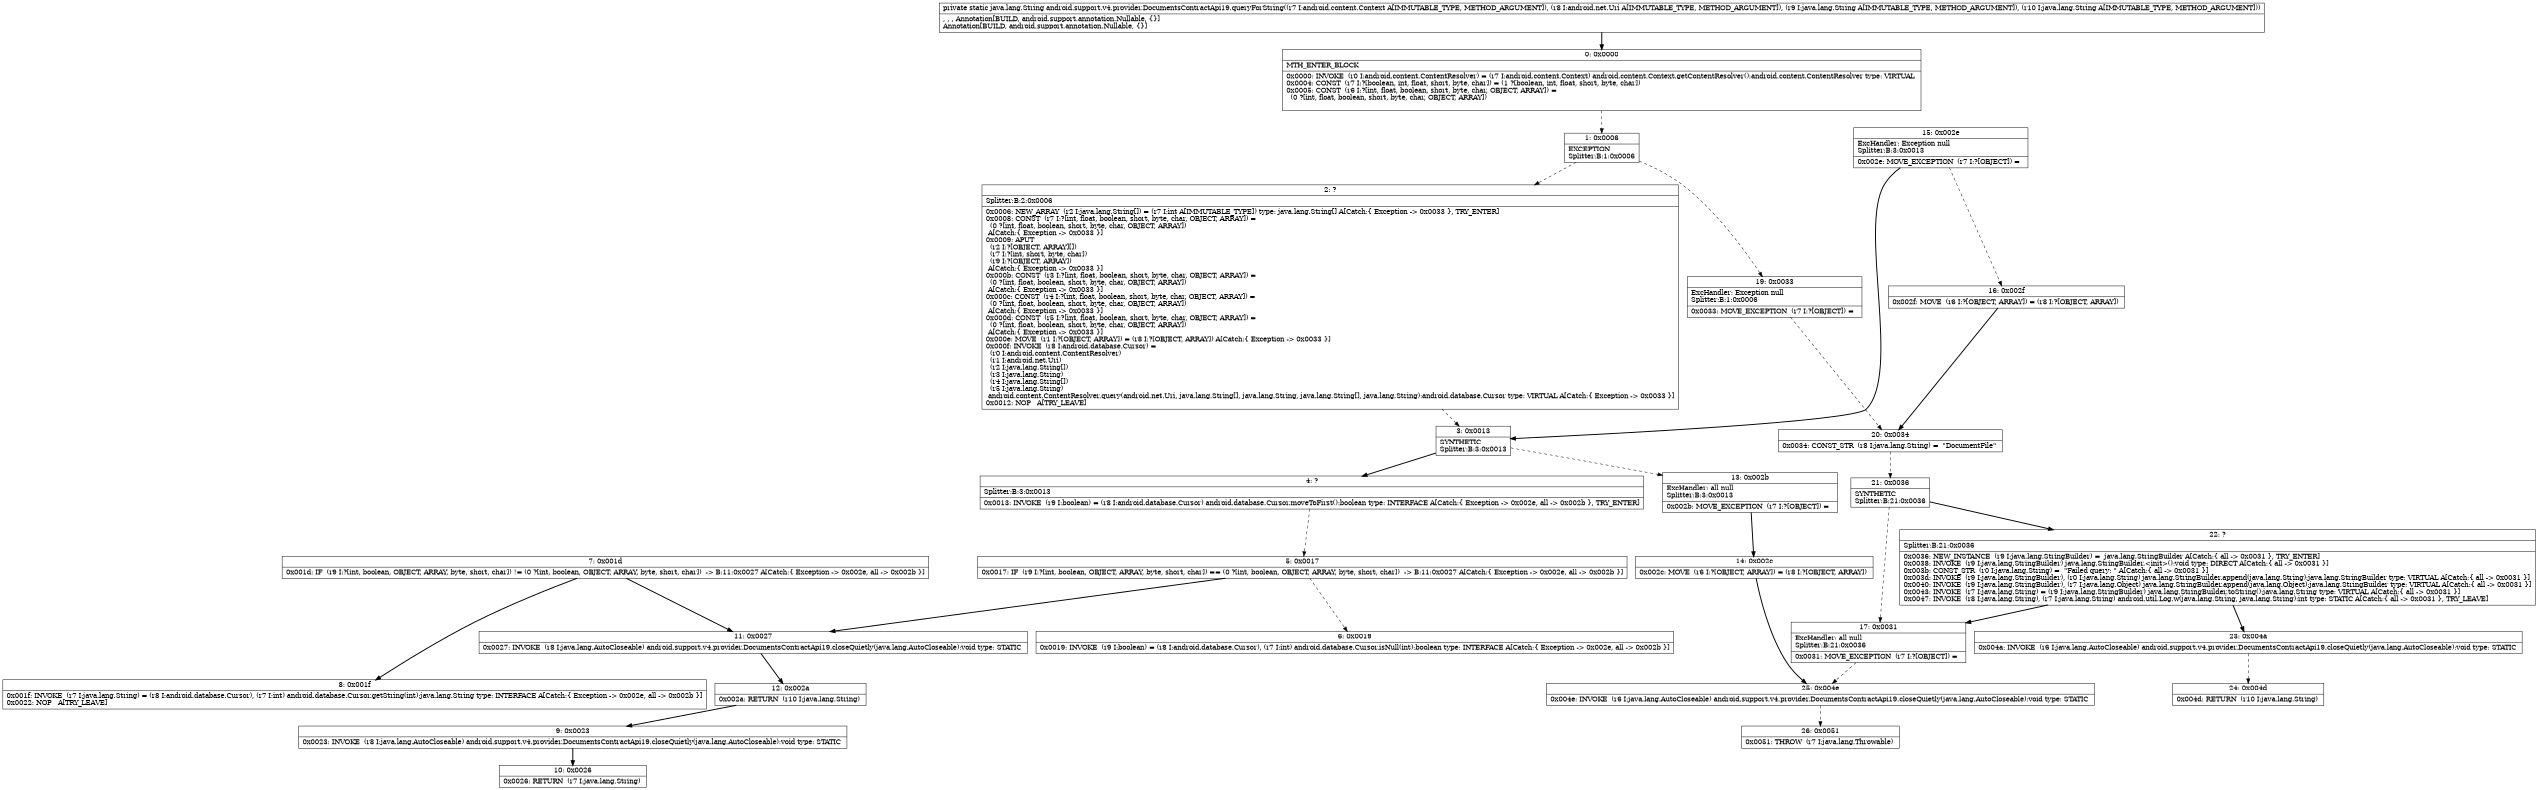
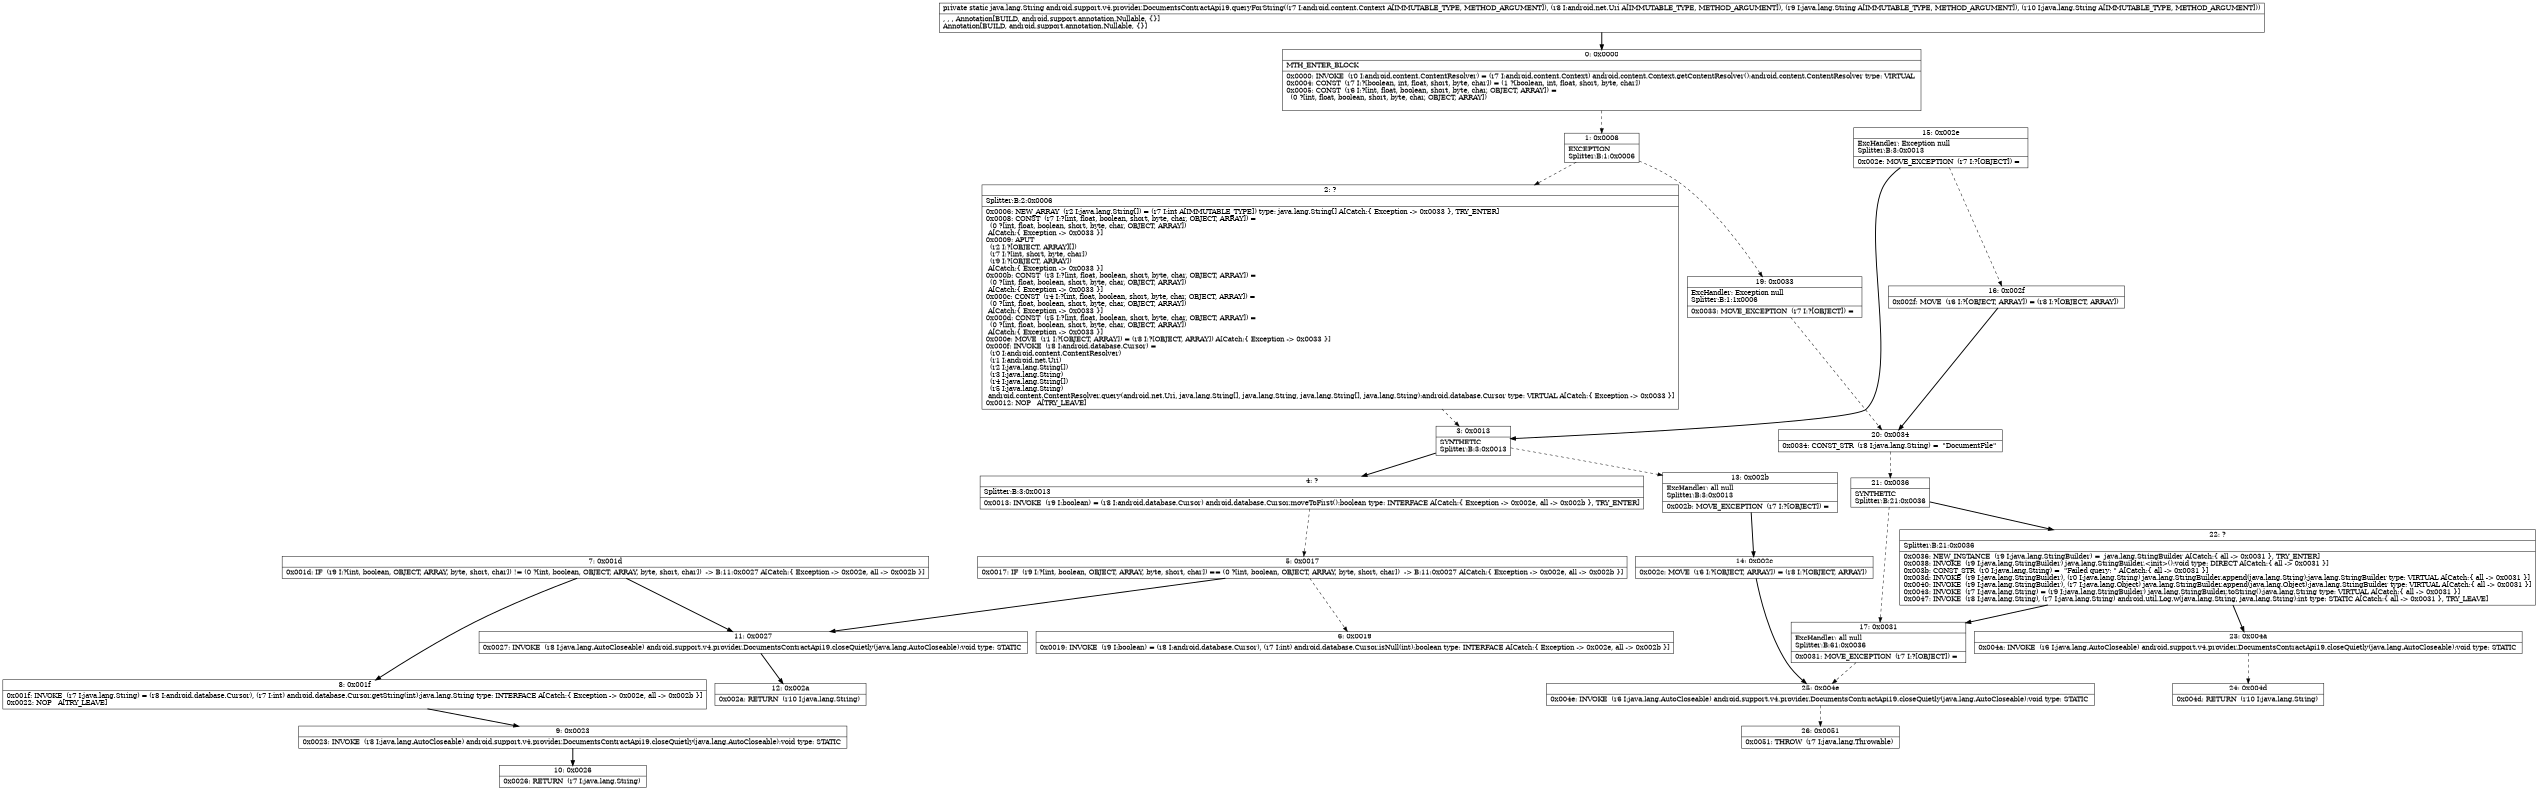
(1725, 300) -> (1725, 300)
(1831, 646) -> (1831, 646)
(684, 715) -> (471, 717)
